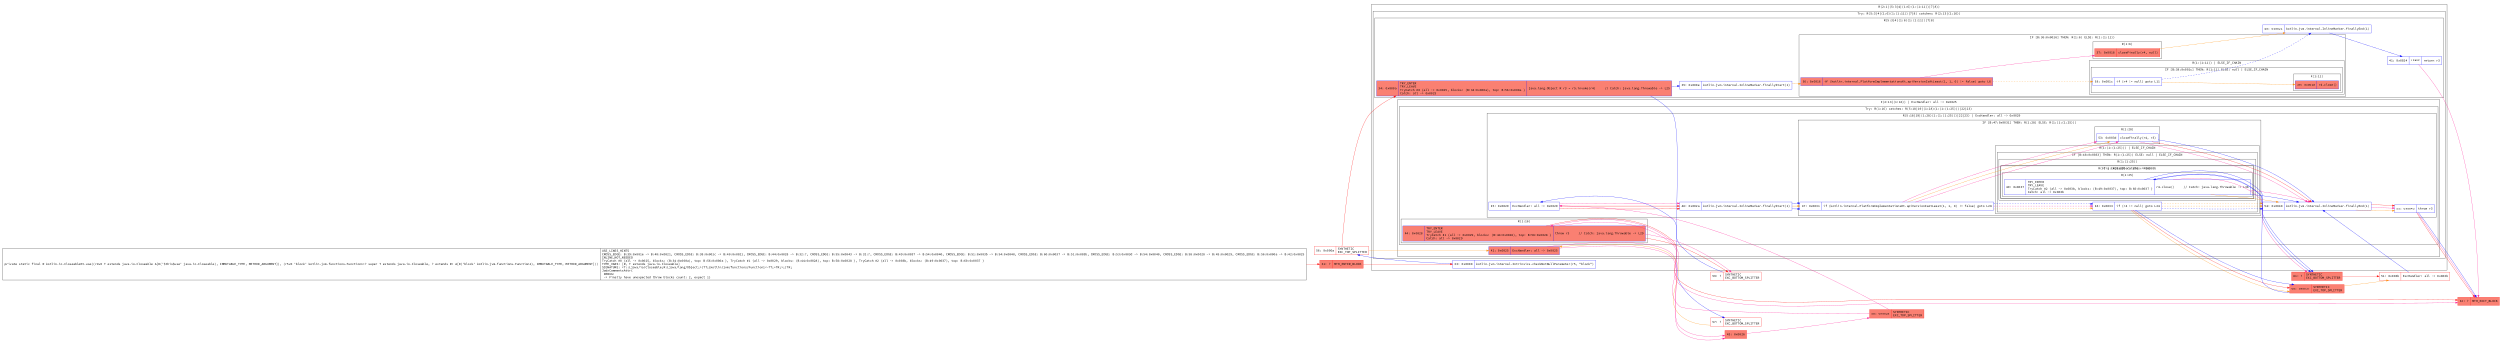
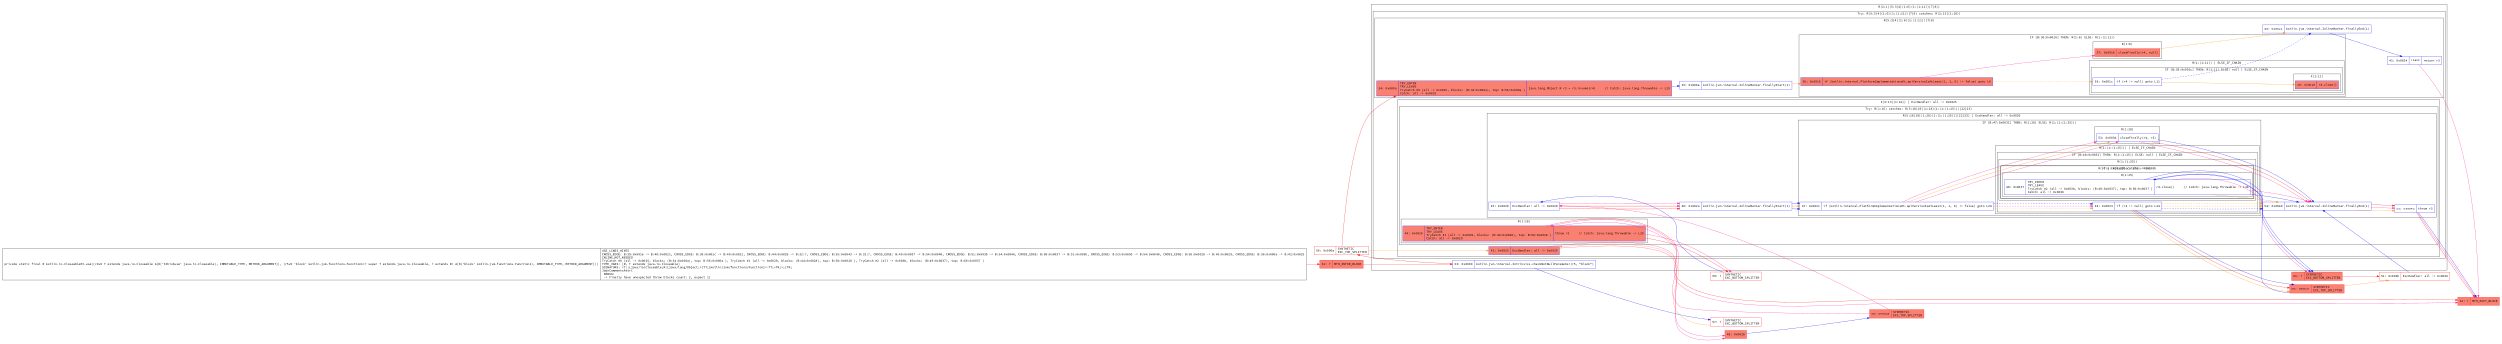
(1677, 212) -> (1620, 298)
(1406, 261) -> (1406, 261)
(1807, 327) -> (1807, 327)
